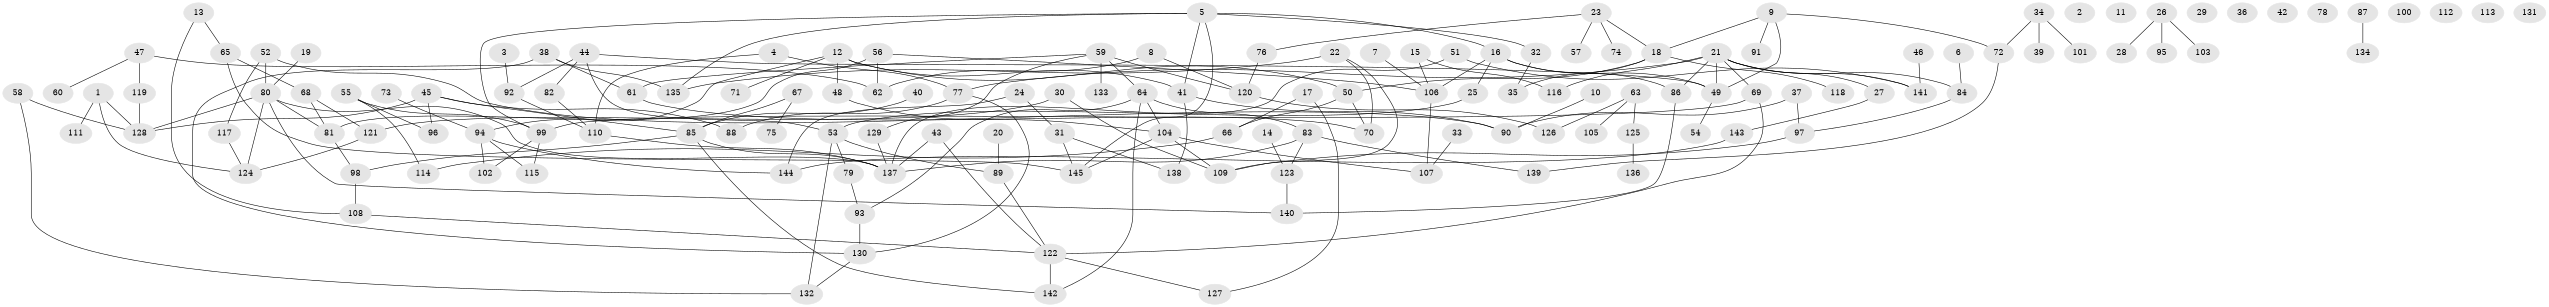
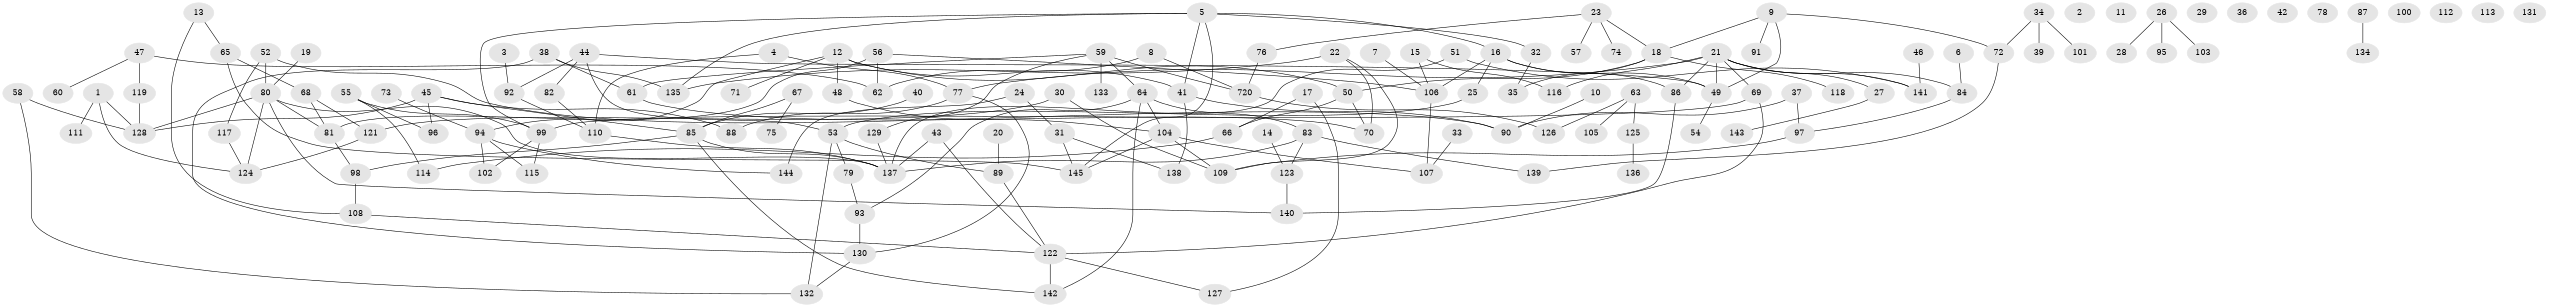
(1245, 93) -> (1245, 93)
(1240, 160) -> none
